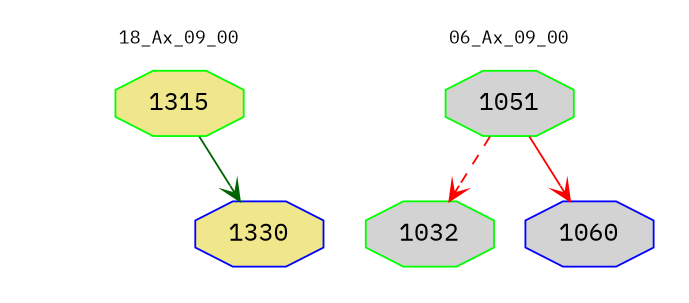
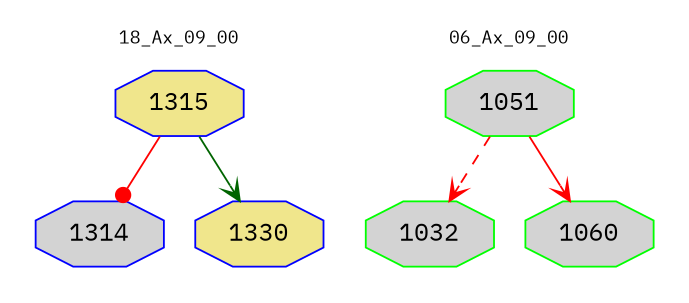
(180, 103) -> (180, 103)
none -> (100, 234)
(590, 234) -> (590, 234)
